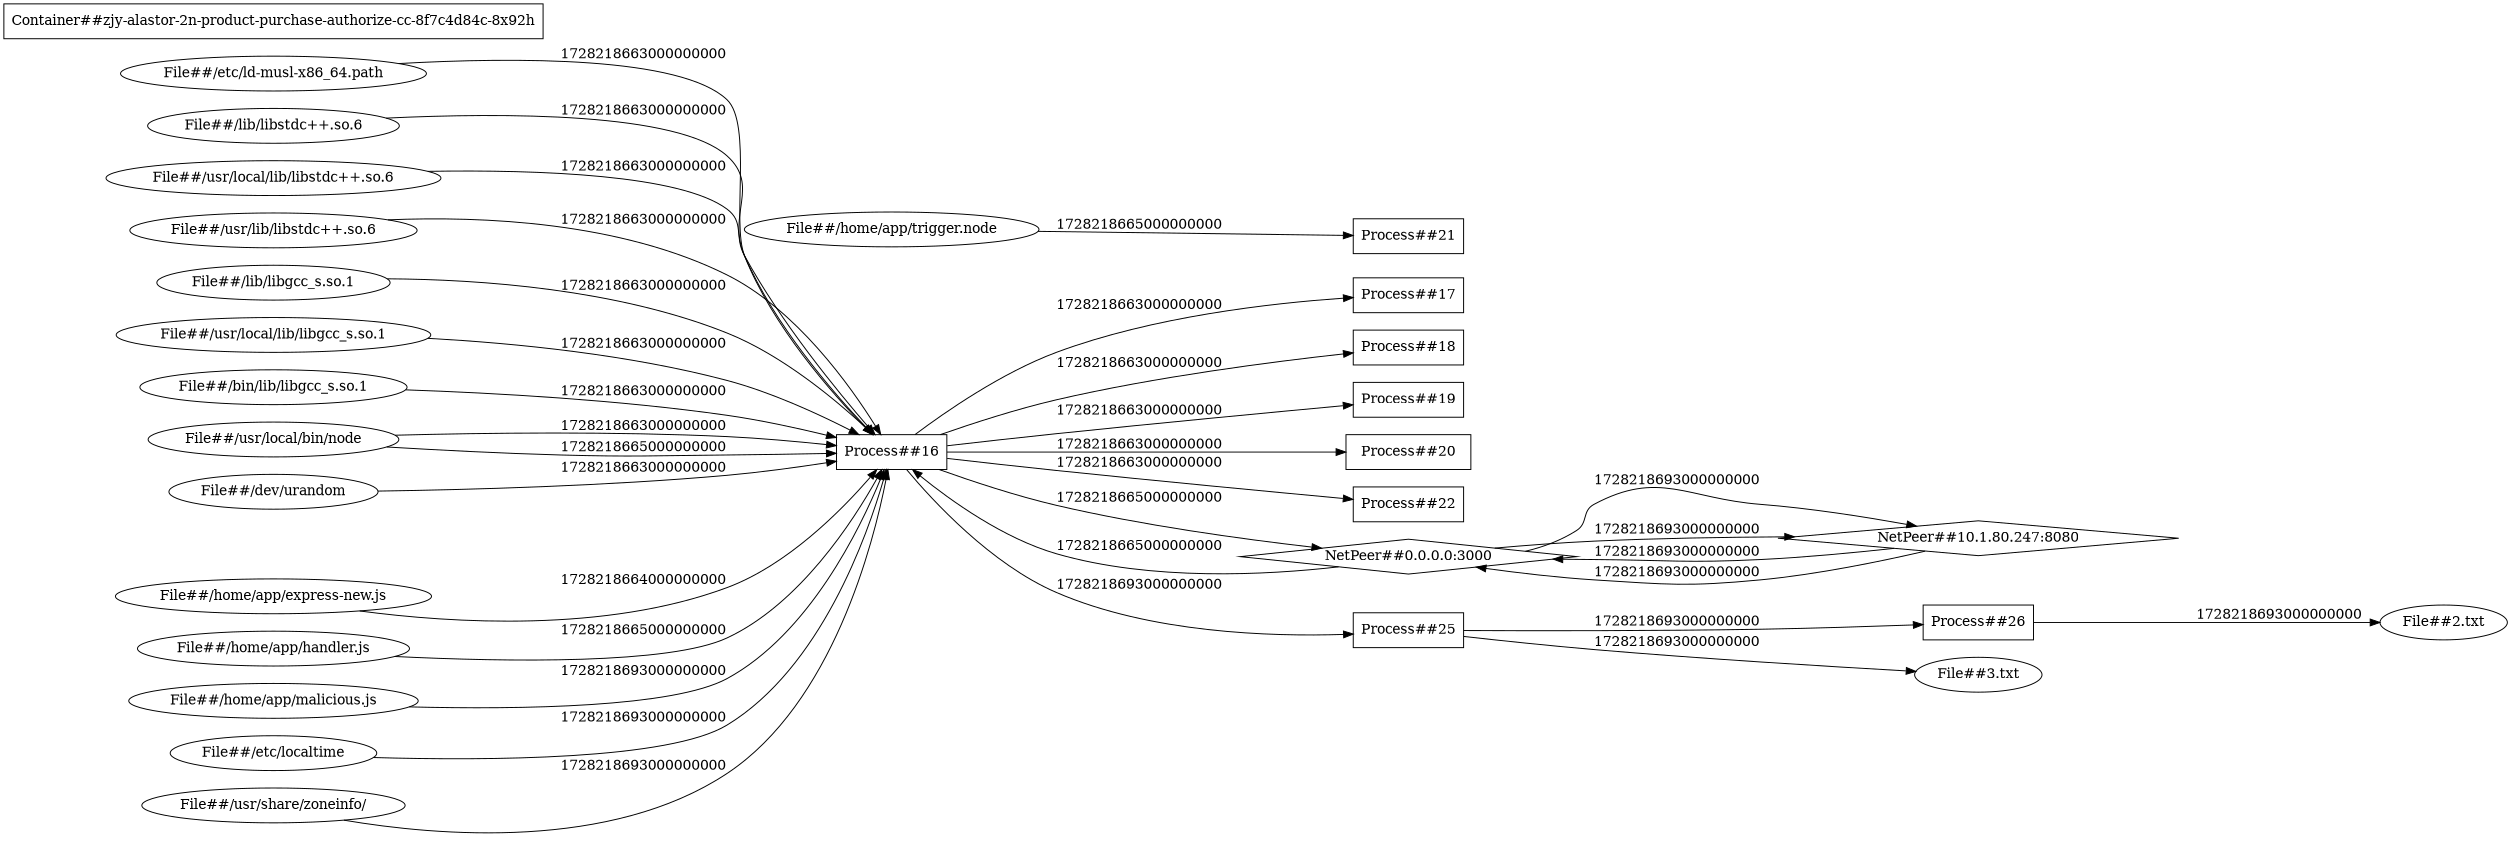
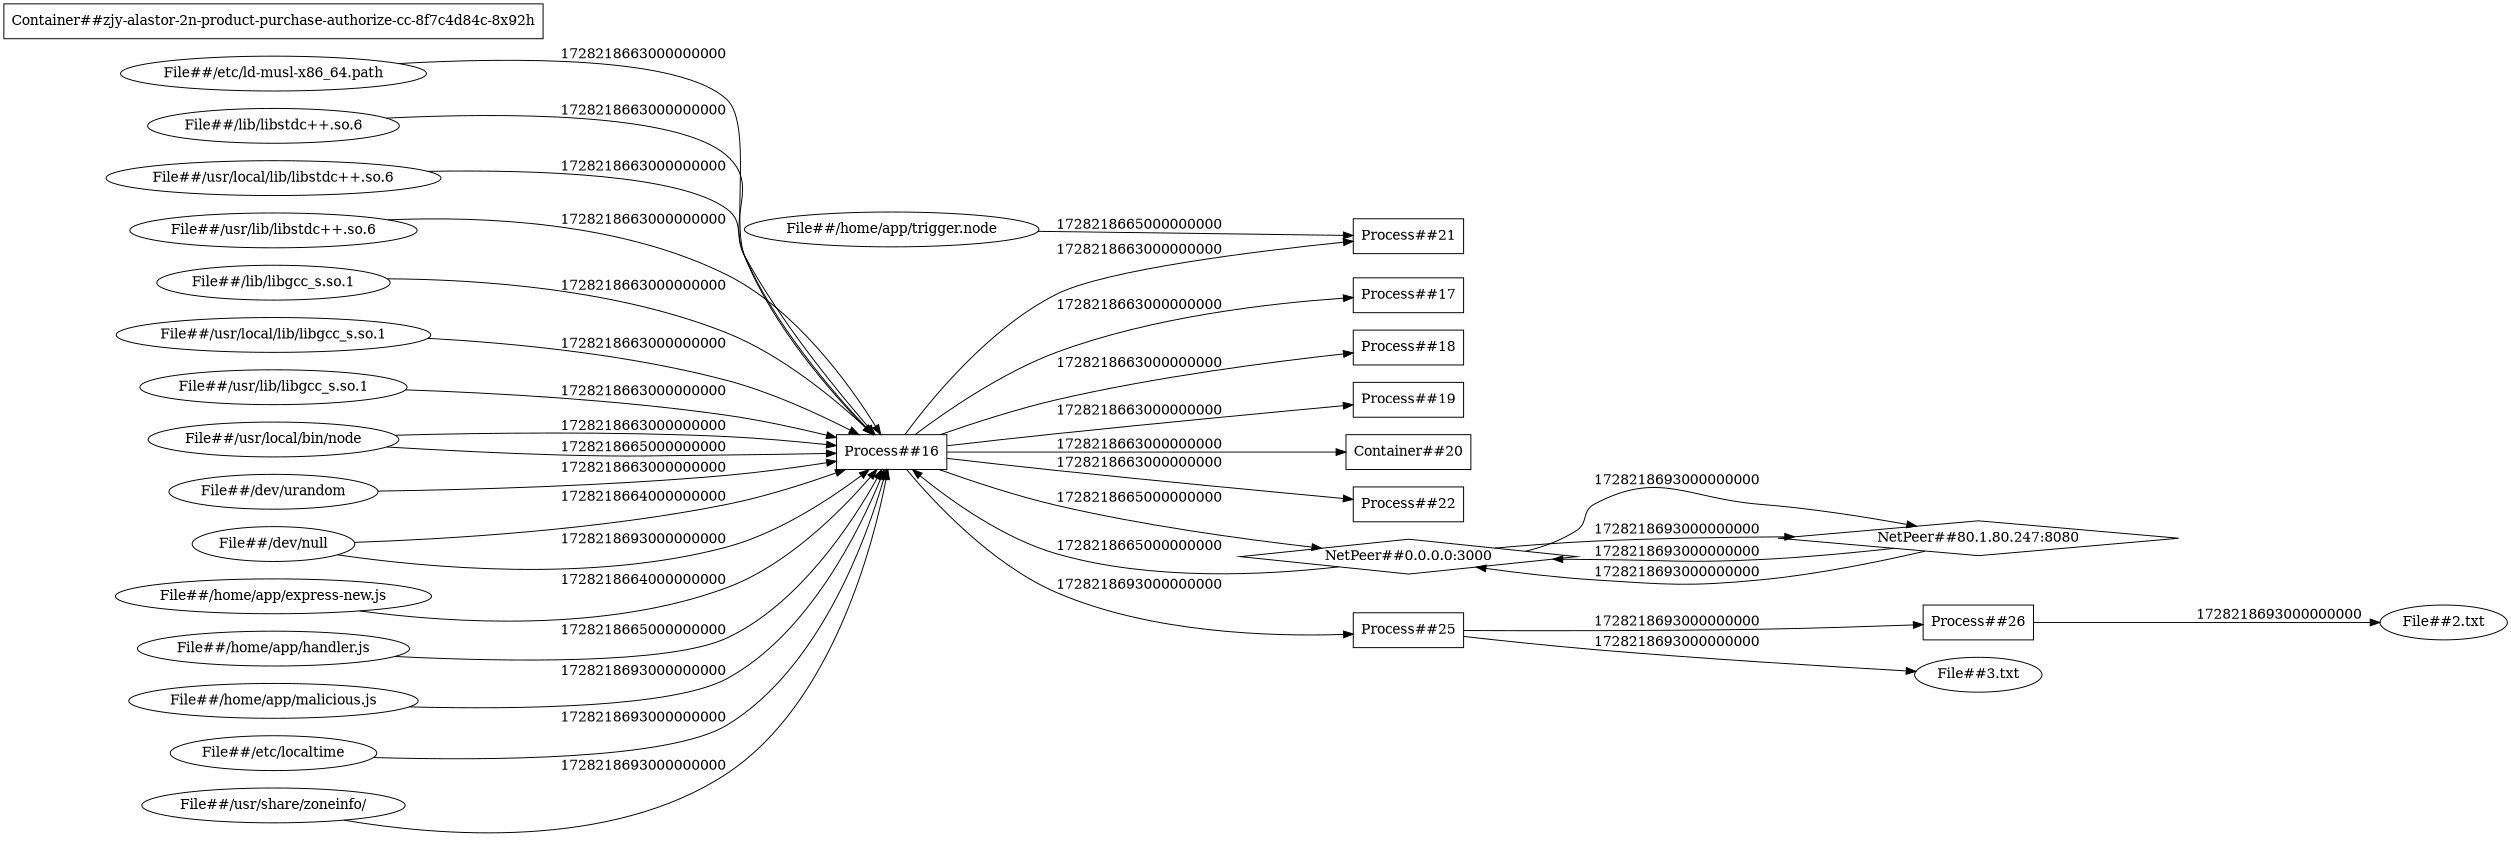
none -> (1096, 281)
(273, 387) -> (273, 387)
(1408, 452) -> (1408, 452)
(1978, 538) -> (1978, 538)
none -> (273, 544)
